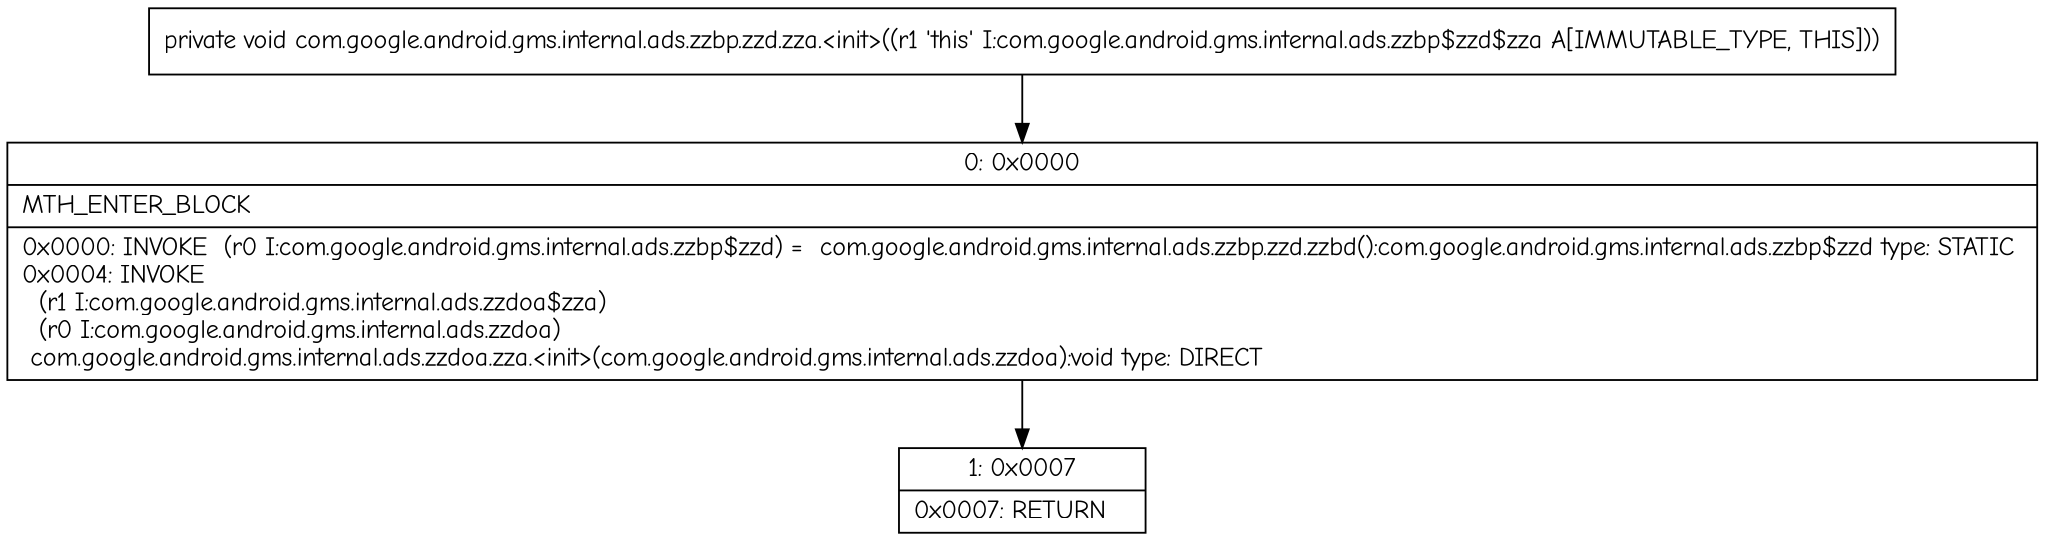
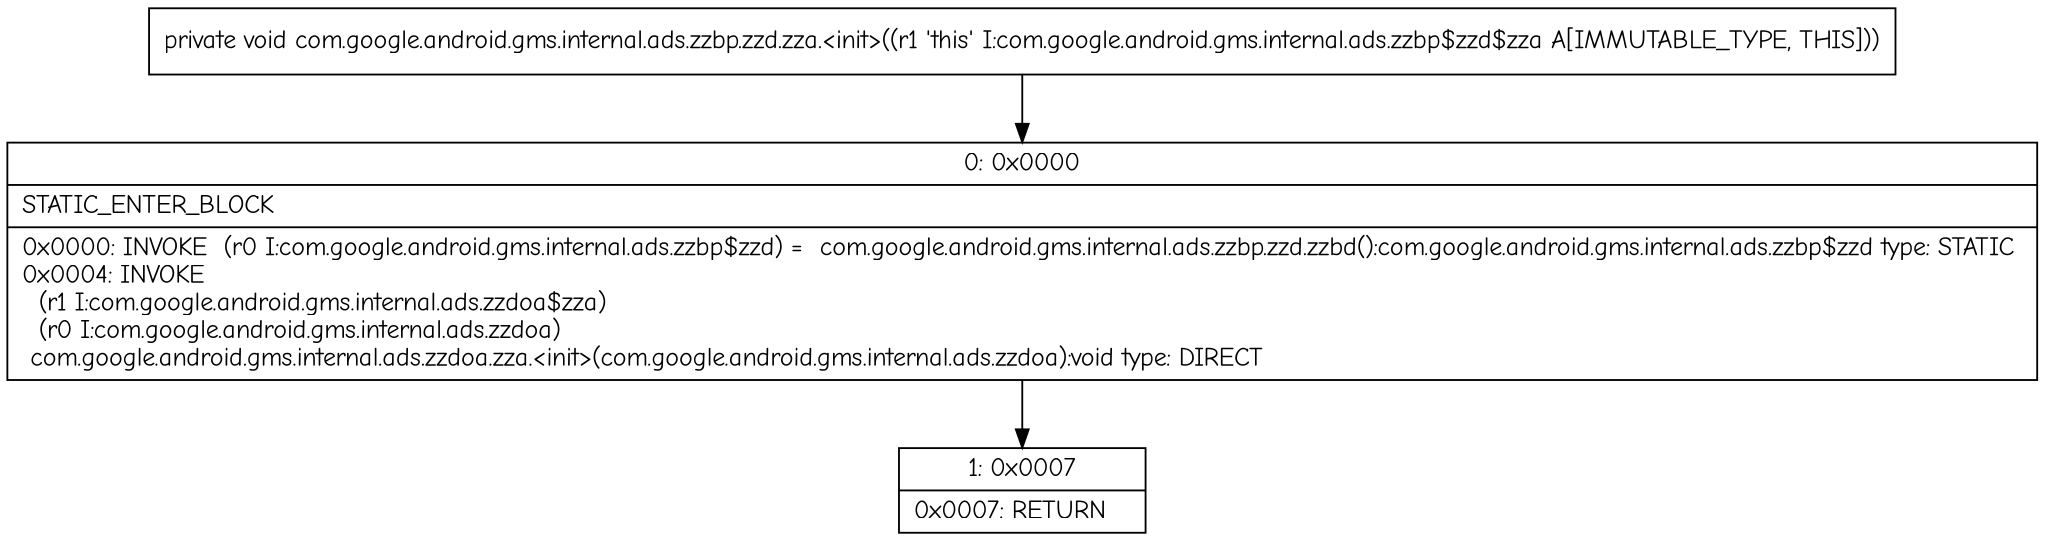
(136, 205) -> (148, 205)
